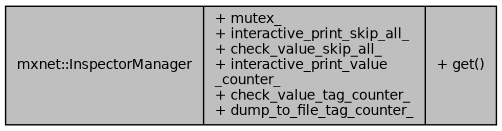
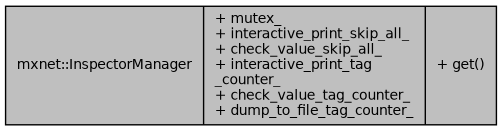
(301, 65) -> (294, 65)
